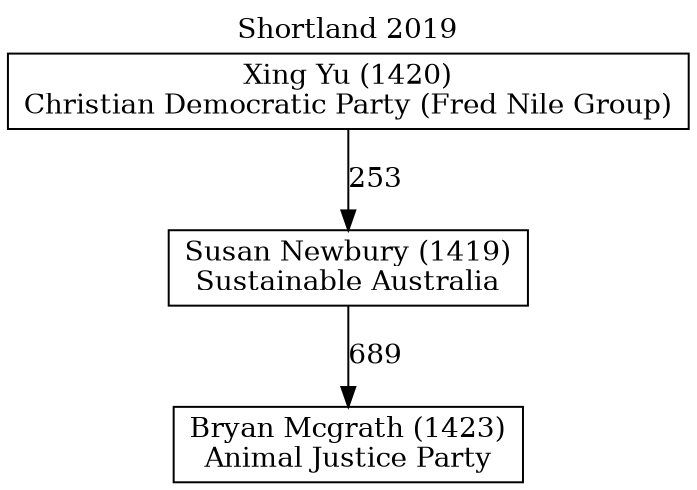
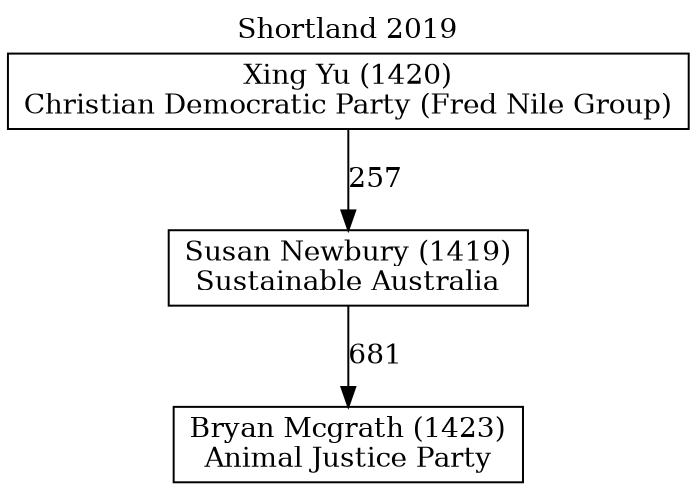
(376, 180) -> (376, 180)
(376, 356) -> (376, 356)
